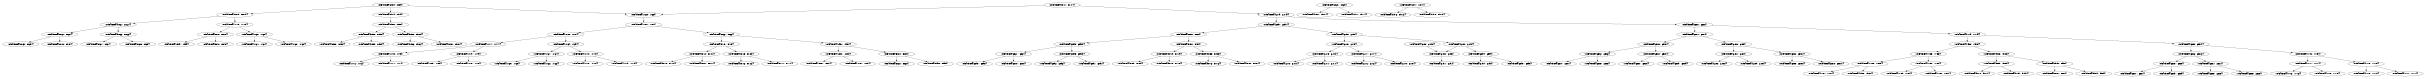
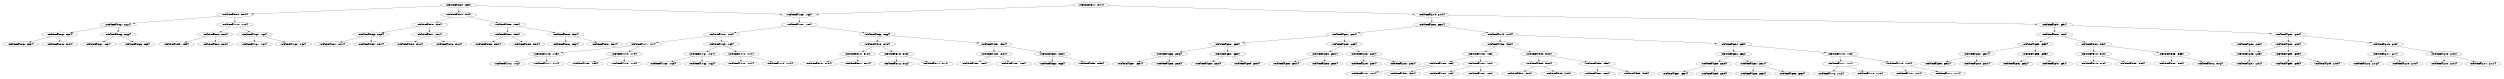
none -> (430, 25)
